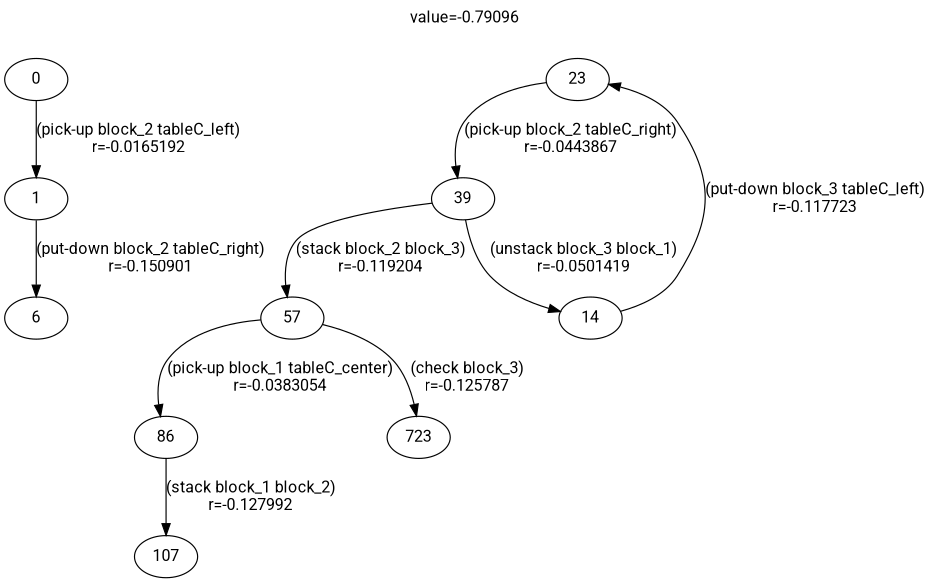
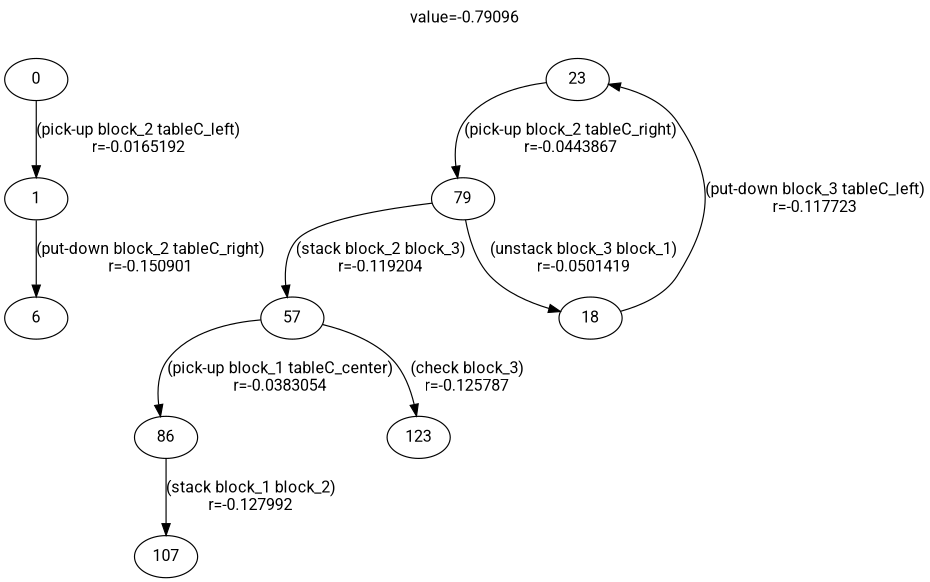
(463, 199) -> (463, 199)
(591, 318) -> (591, 318)
(419, 437) -> (419, 437)
